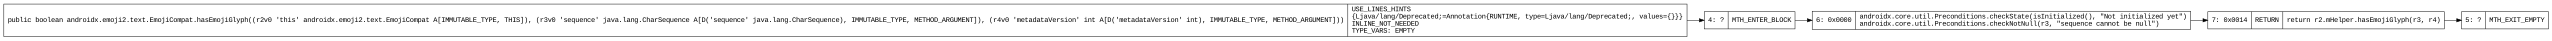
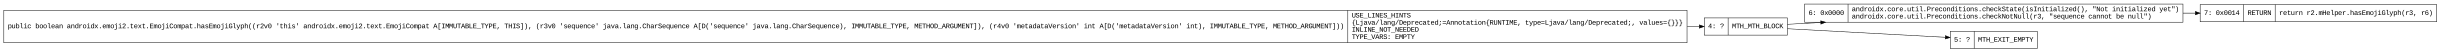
(1762, 20) -> (1758, 26)
(2364, 20) -> (2356, 13)
(2451, 20) -> (1866, 33)
